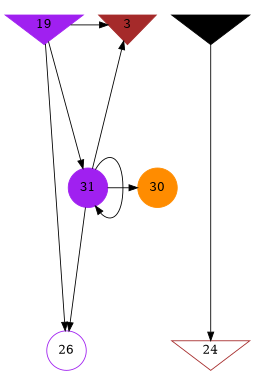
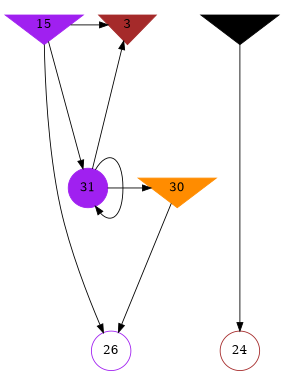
(44, 25) -> (44, 25)
(158, 188) -> (177, 188)
(78, 265) -> (146, 264)
(211, 351) -> (240, 351)
